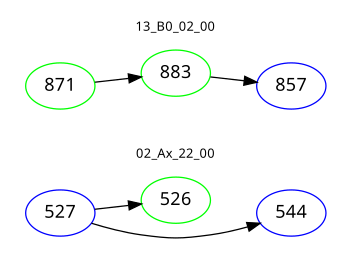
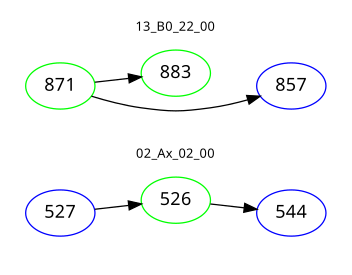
(176, 28) -> (176, 28)
(227, 79) -> (169, 111)
(176, 155) -> (176, 155)
(169, 238) -> (227, 206)
